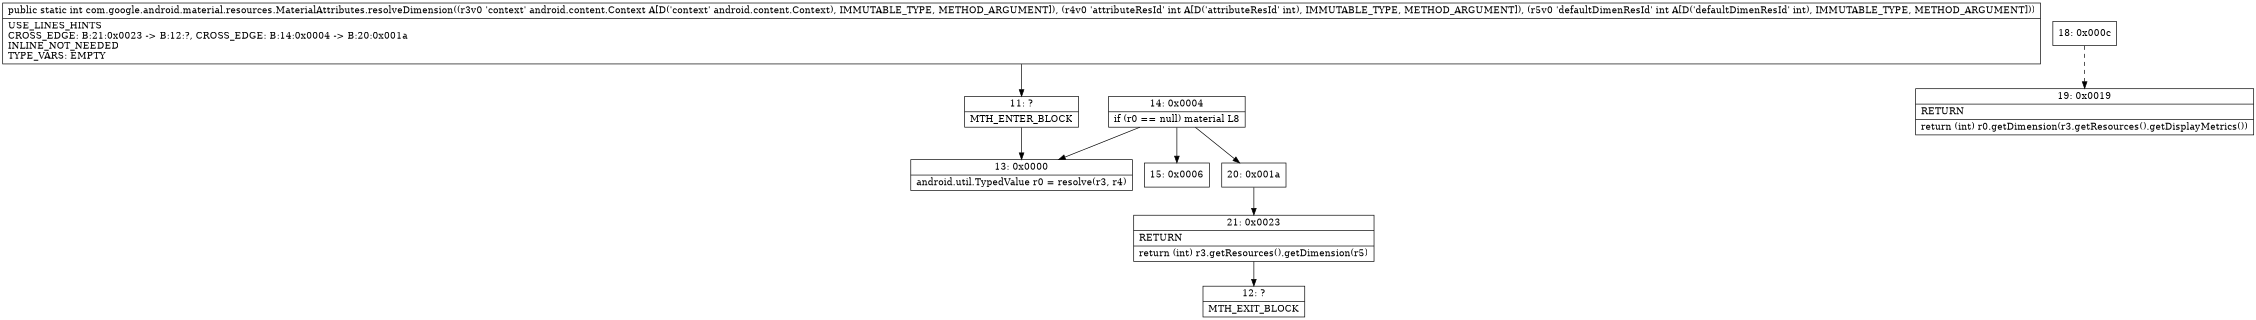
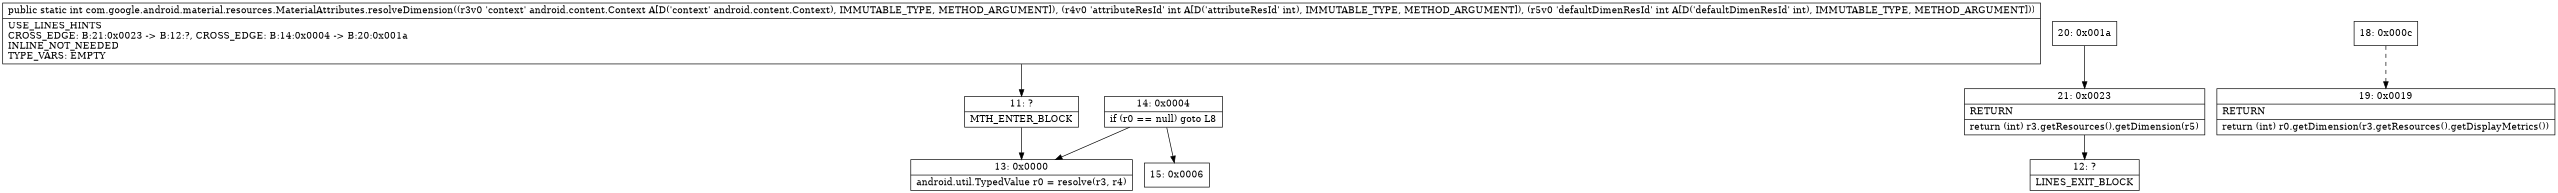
(1177, 119) -> (1163, 119)
(1215, 143) -> none
(1254, 309) -> (2085, 182)
